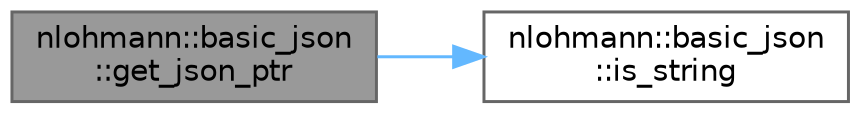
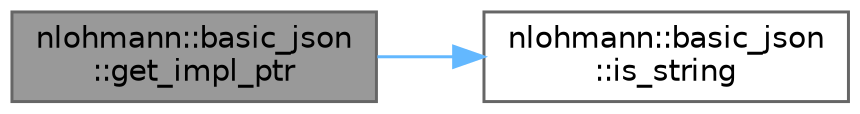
(194, 57) -> (194, 57)
